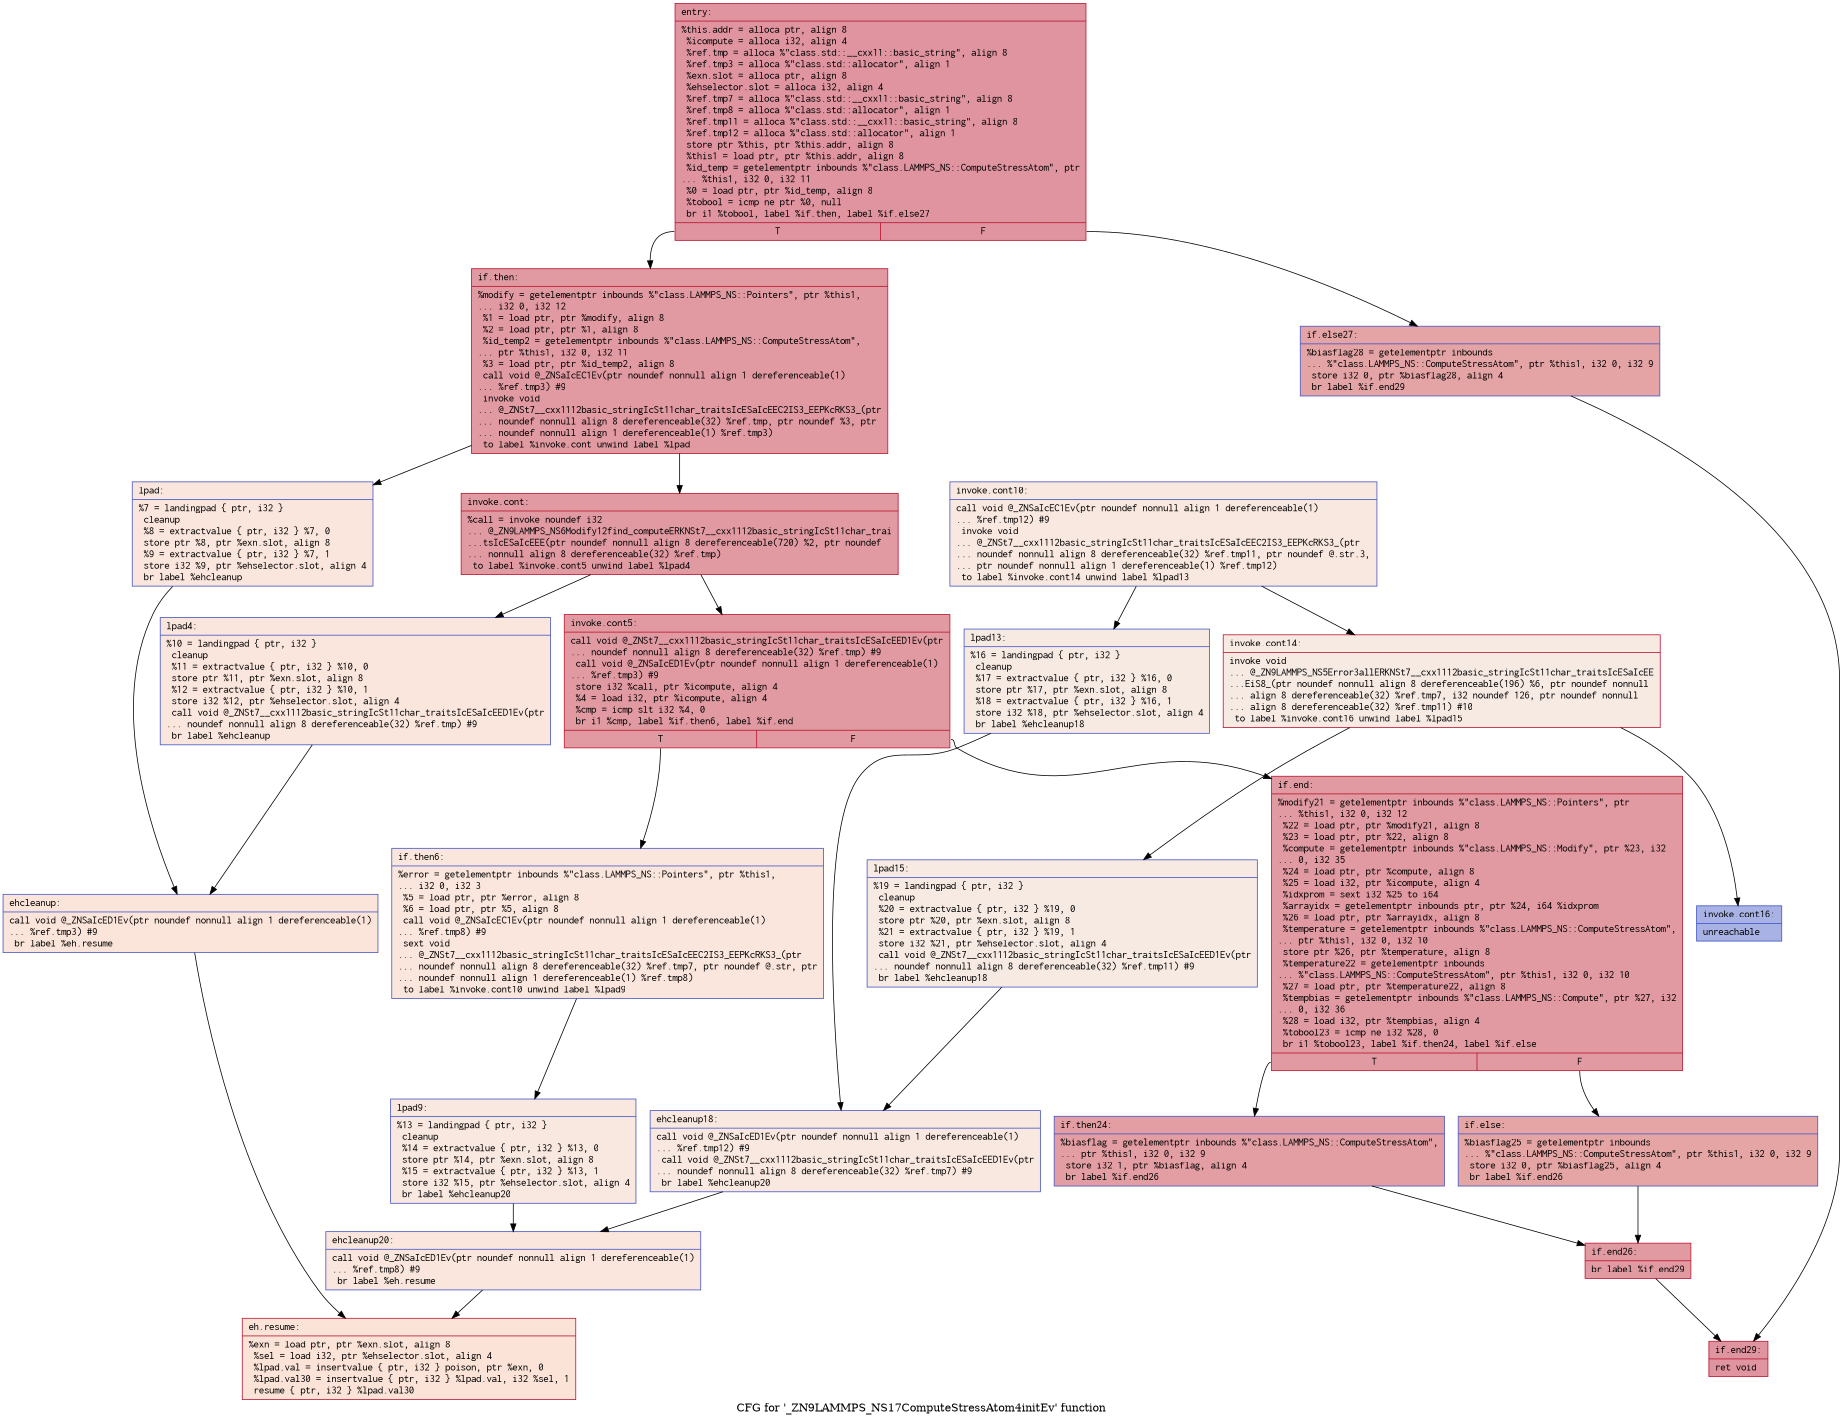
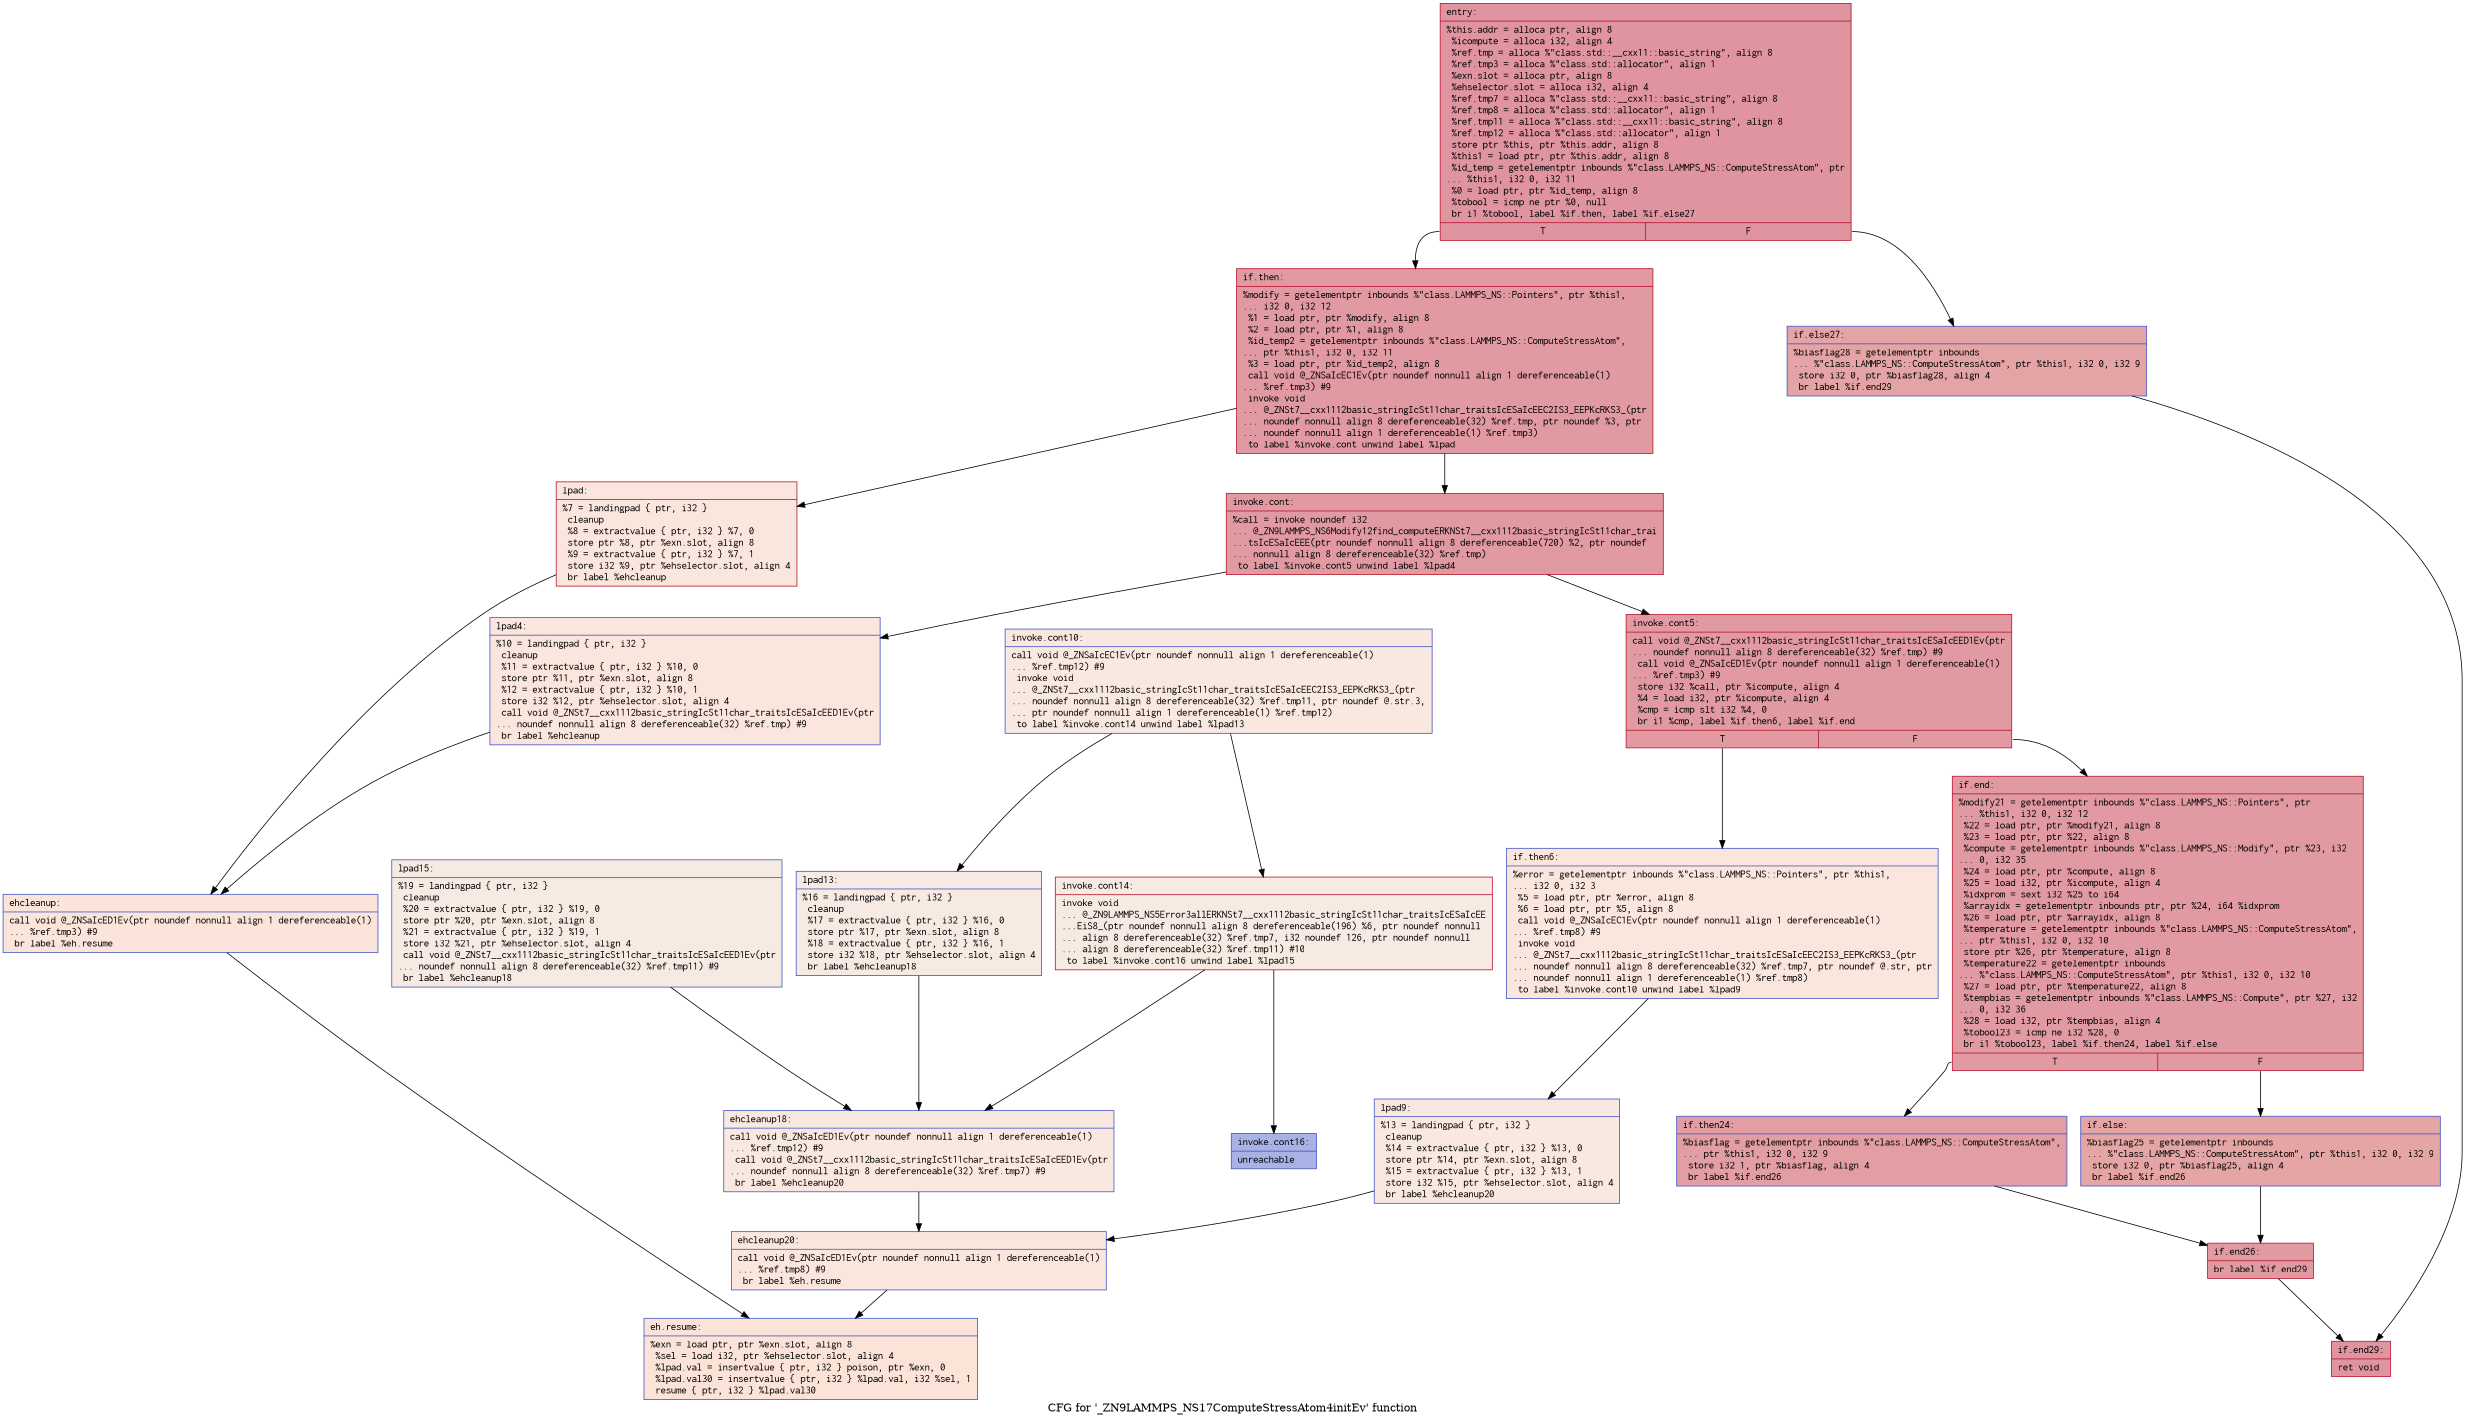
(253, 534) -> (677, 534)
(1247, 787) -> (1099, 1039)
(424, 943) -> (1544, 943)
(409, 1359) -> (811, 1359)
